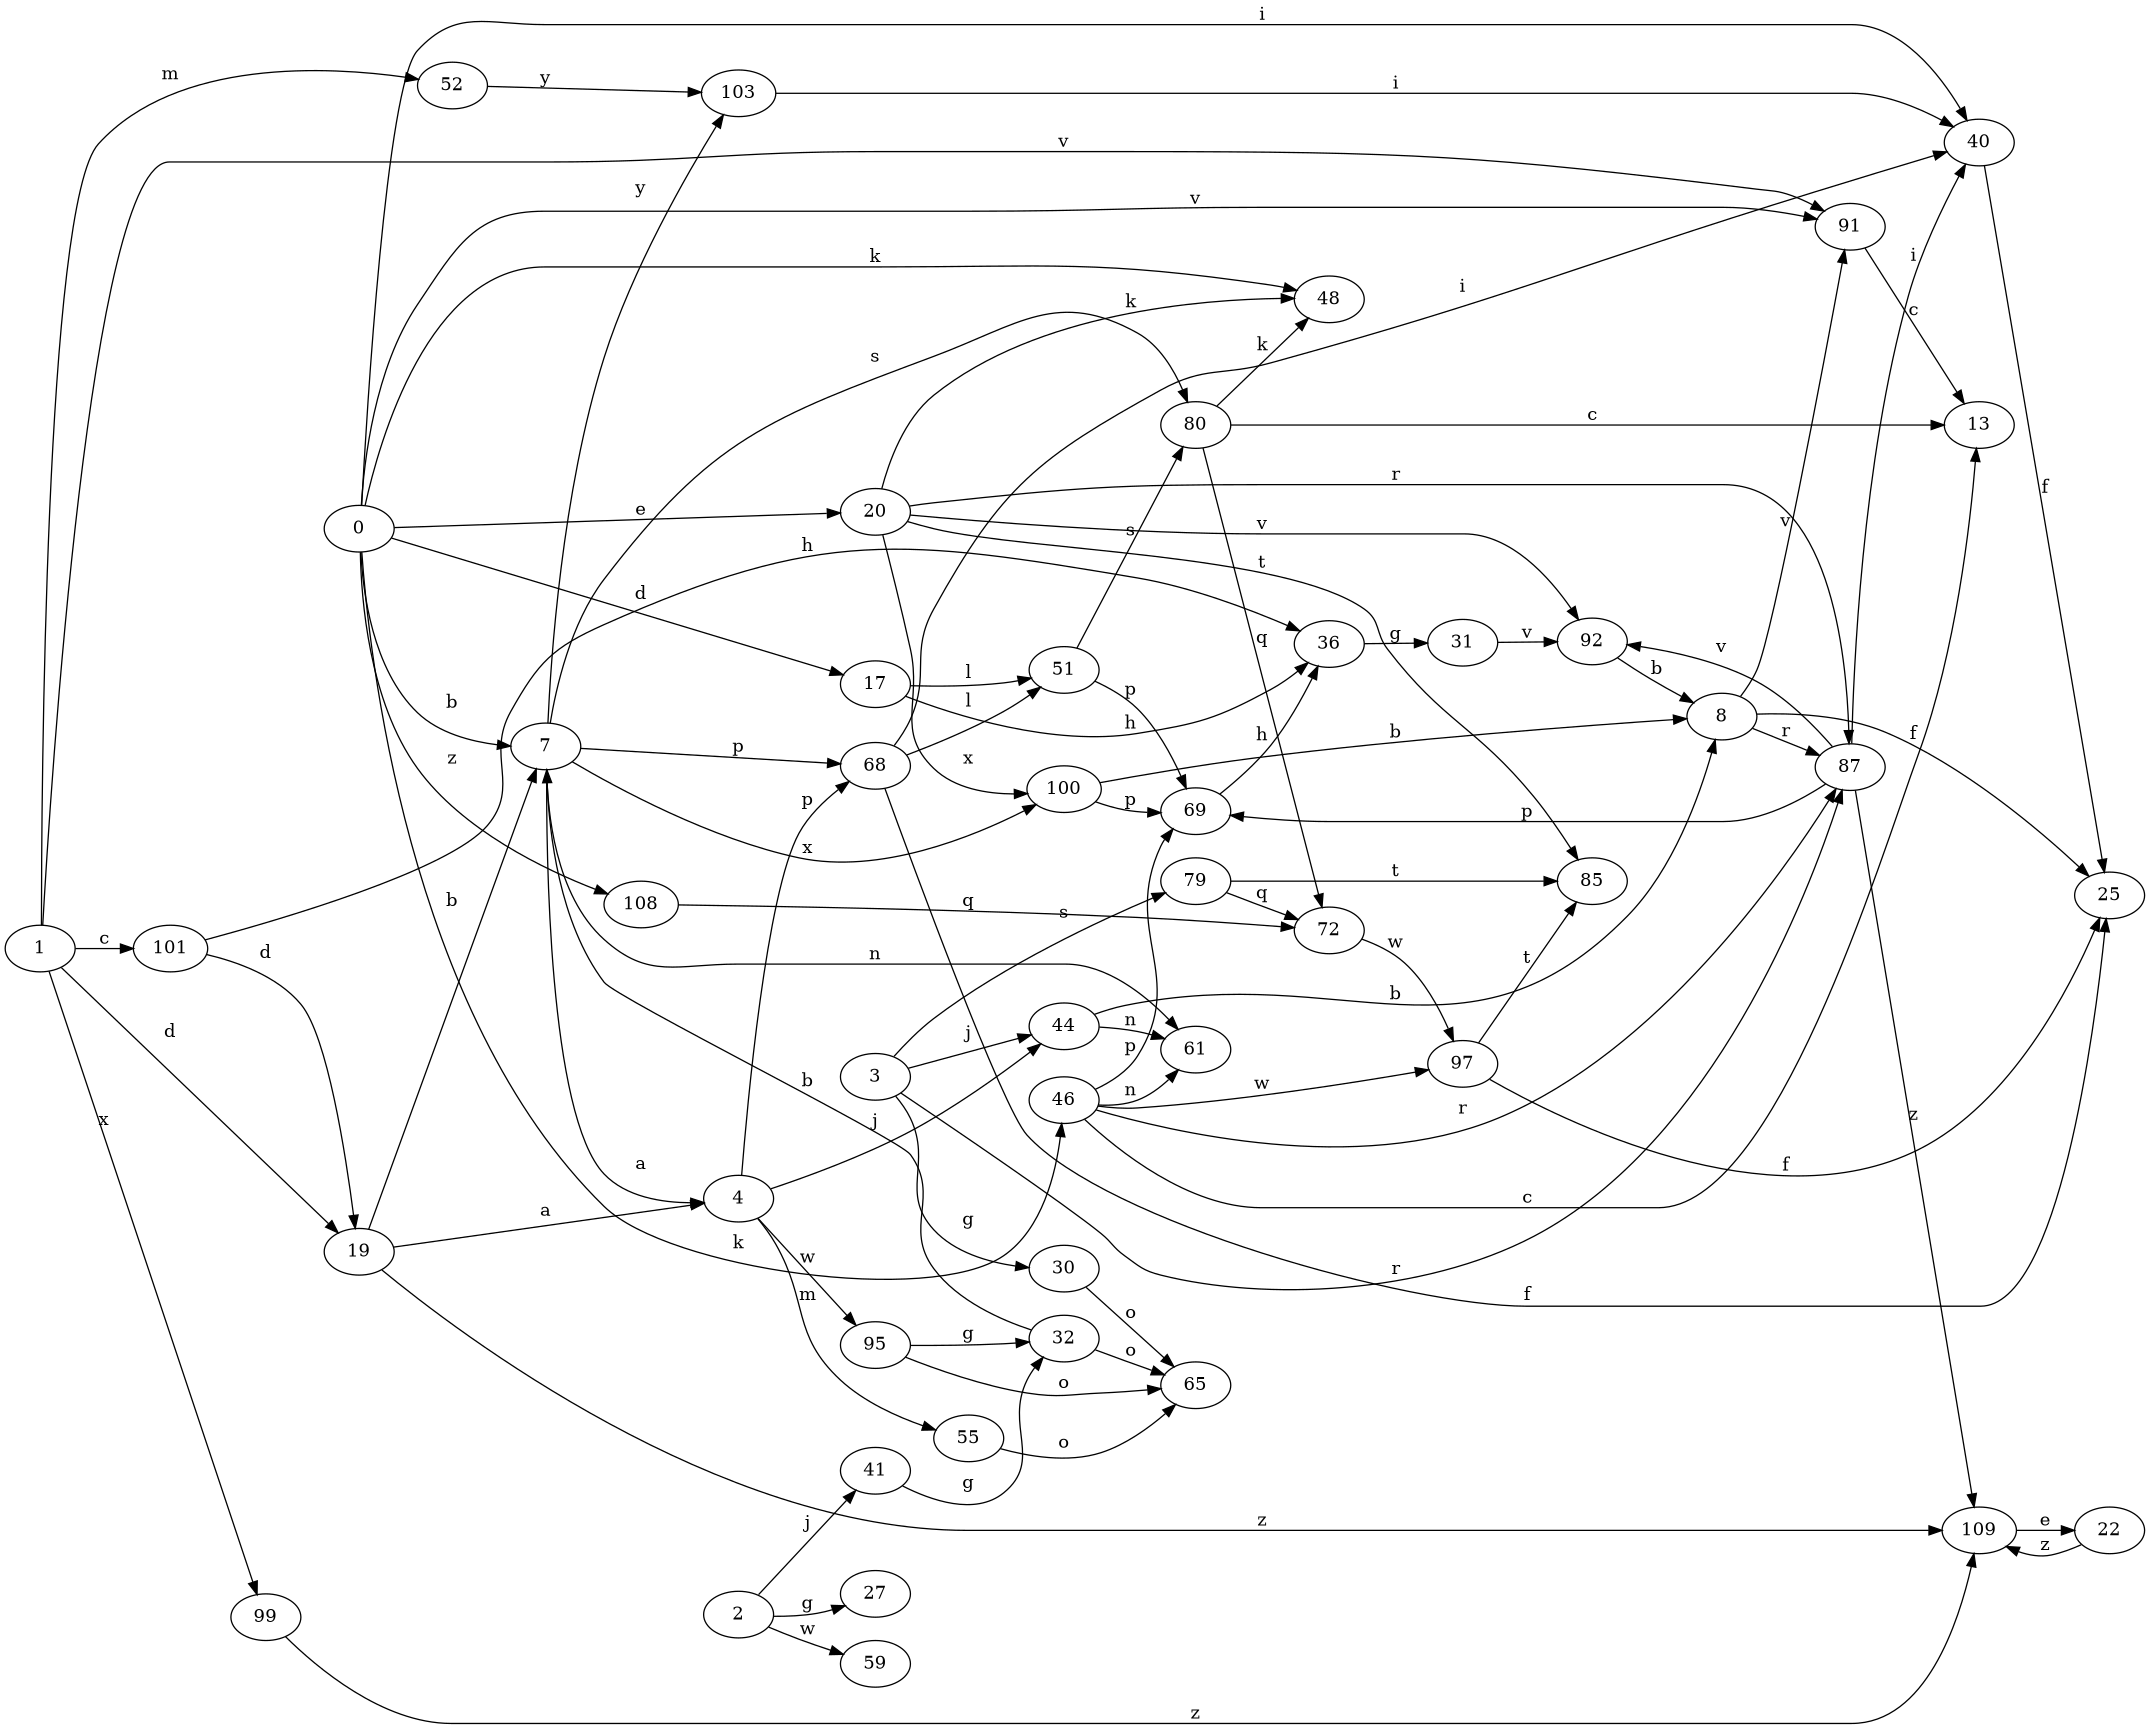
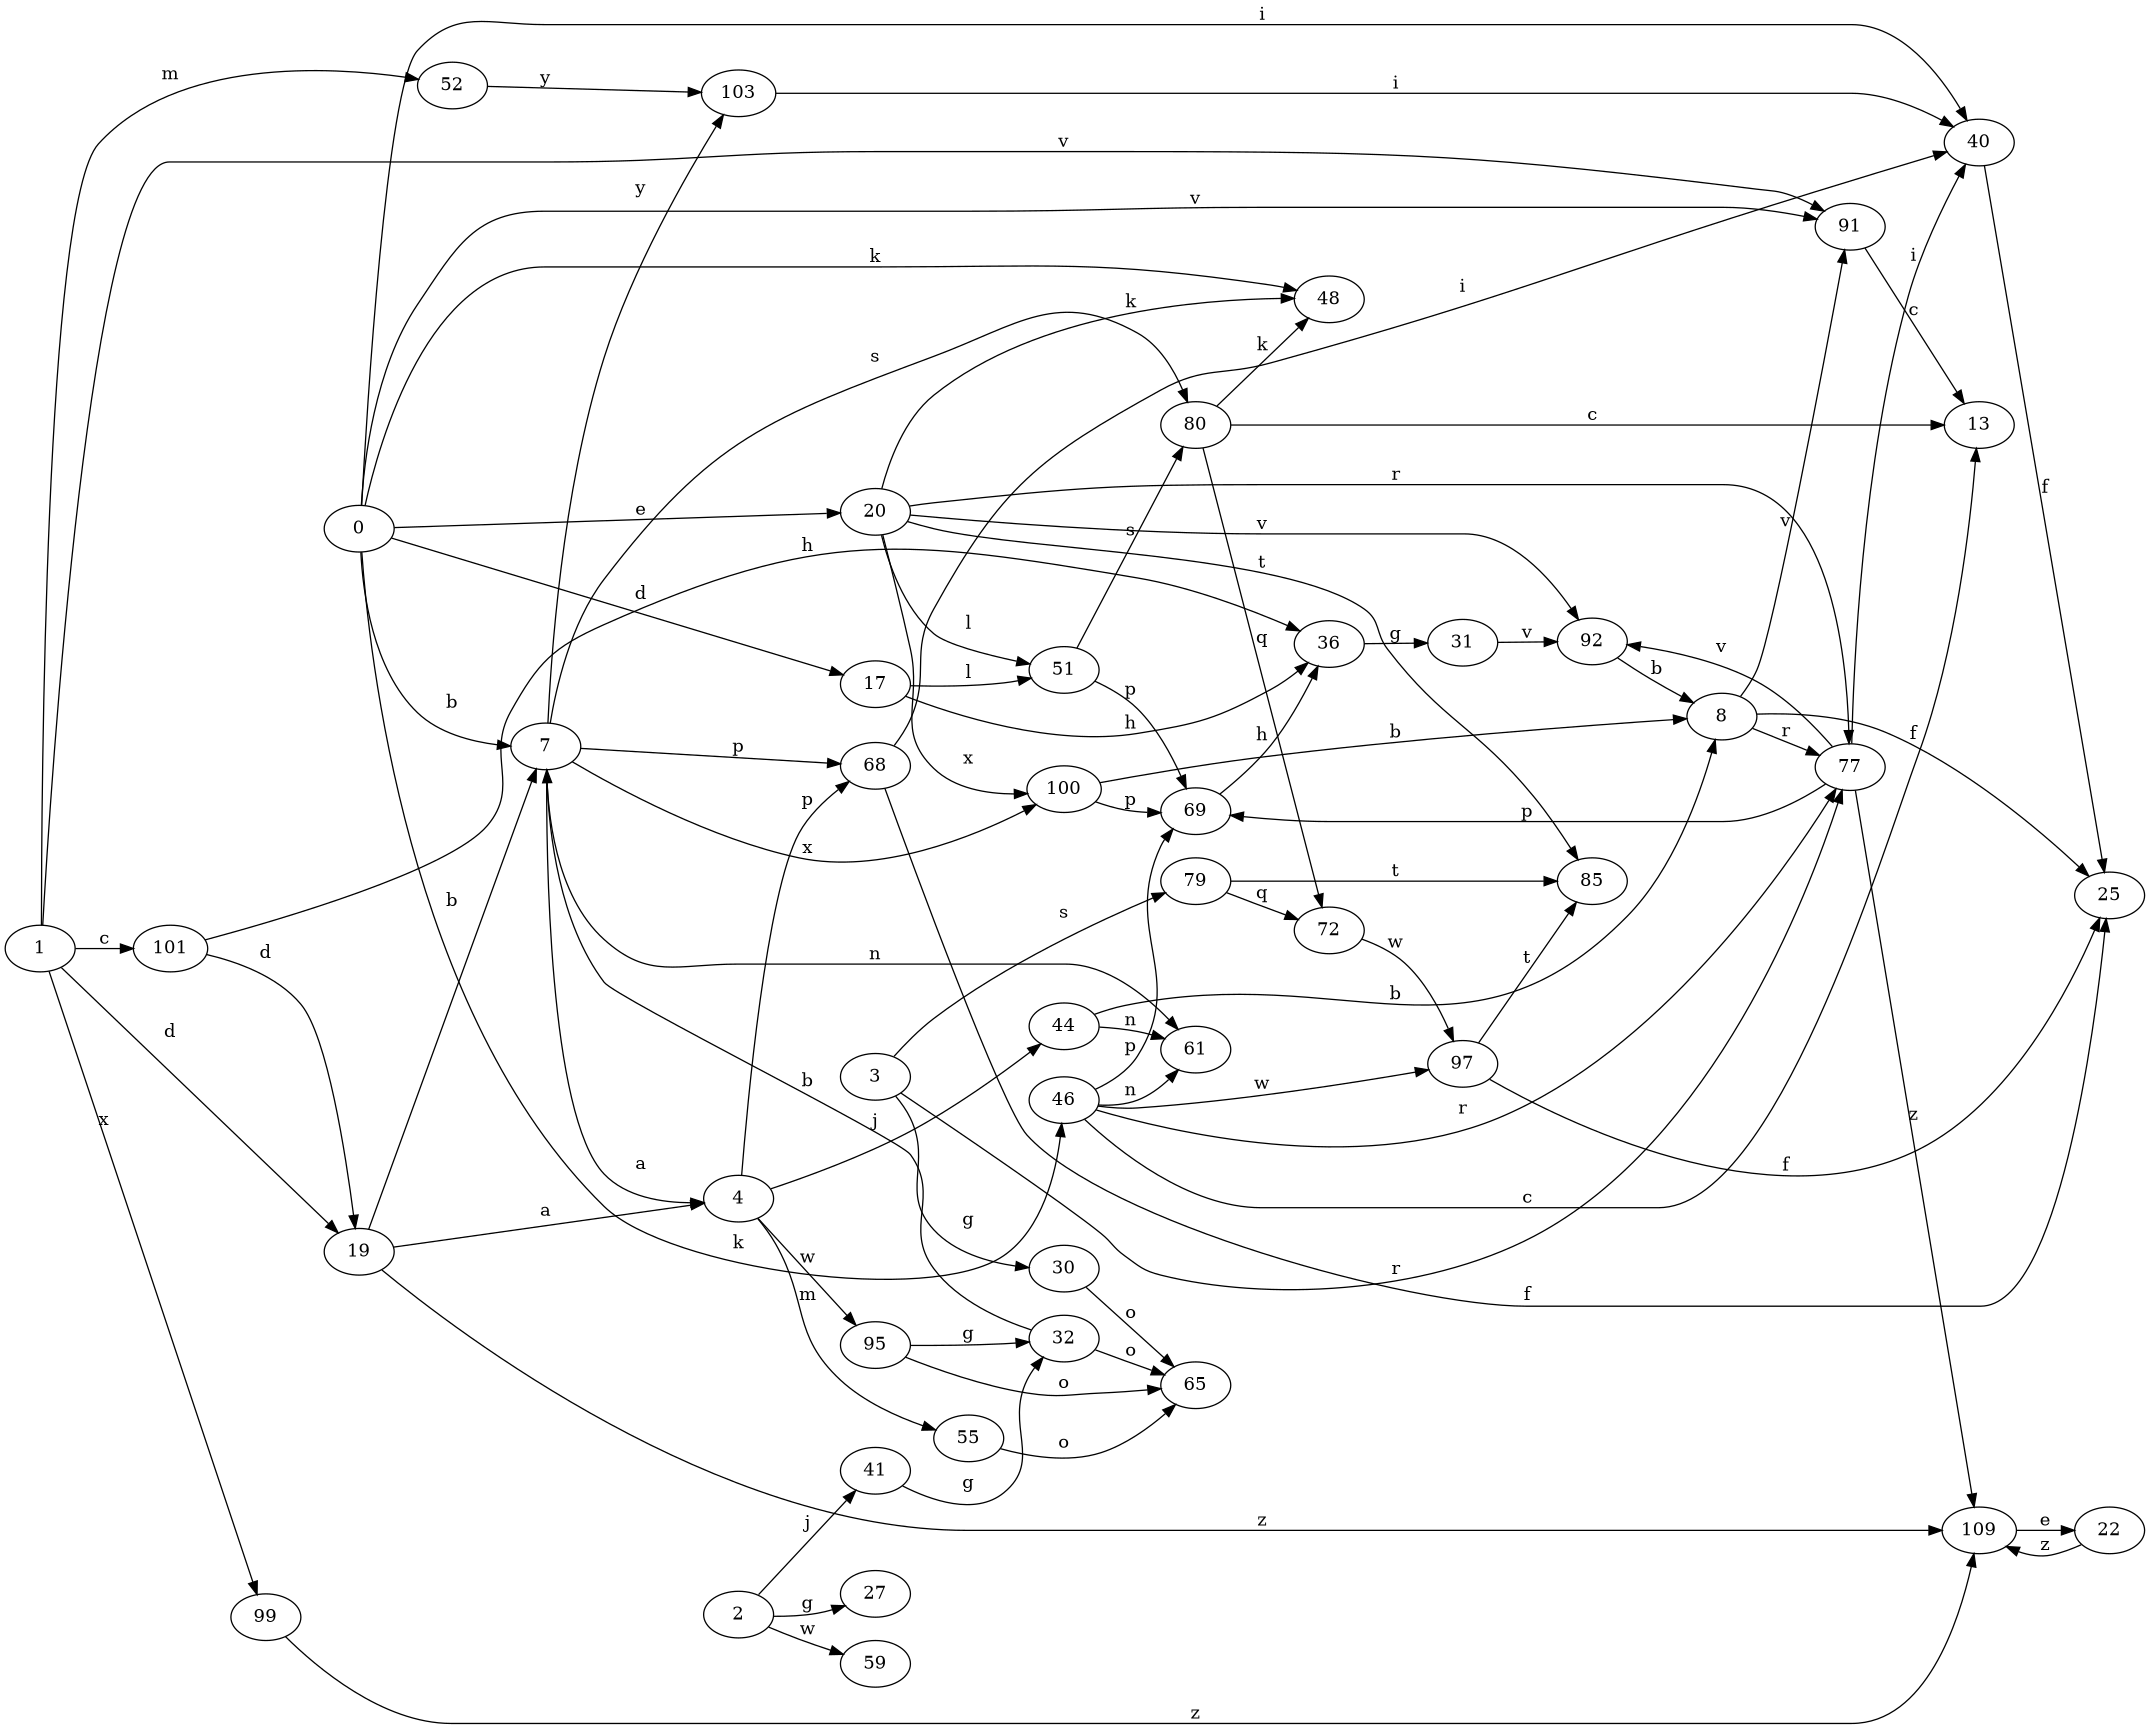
(970, 728) -> (918, 617)
(1850, 767) -> (1850, 767)
(641, 904) -> none
(963, 1053) -> none
